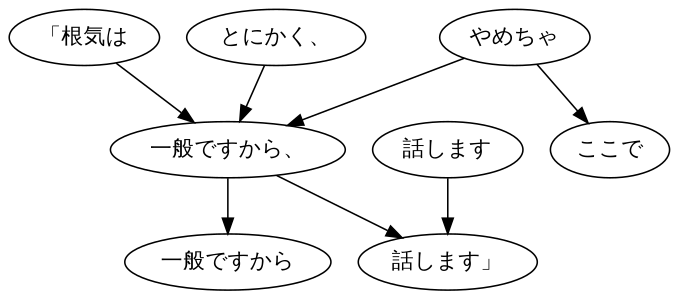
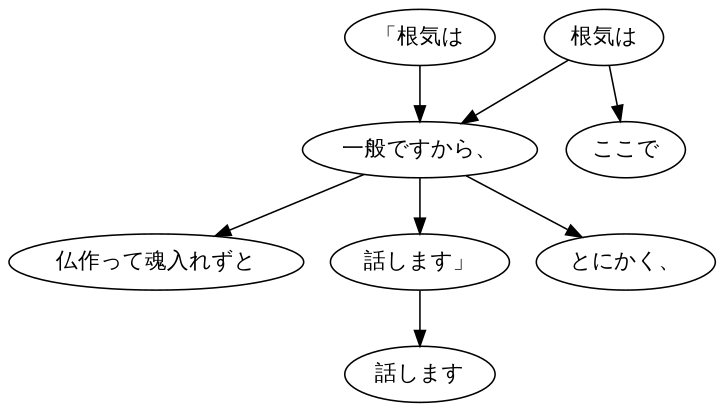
(515, 37) -> (604, 37)
(255, 86) -> (517, 203)
(448, 198) -> (420, 311)
(228, 262) -> (156, 262)
